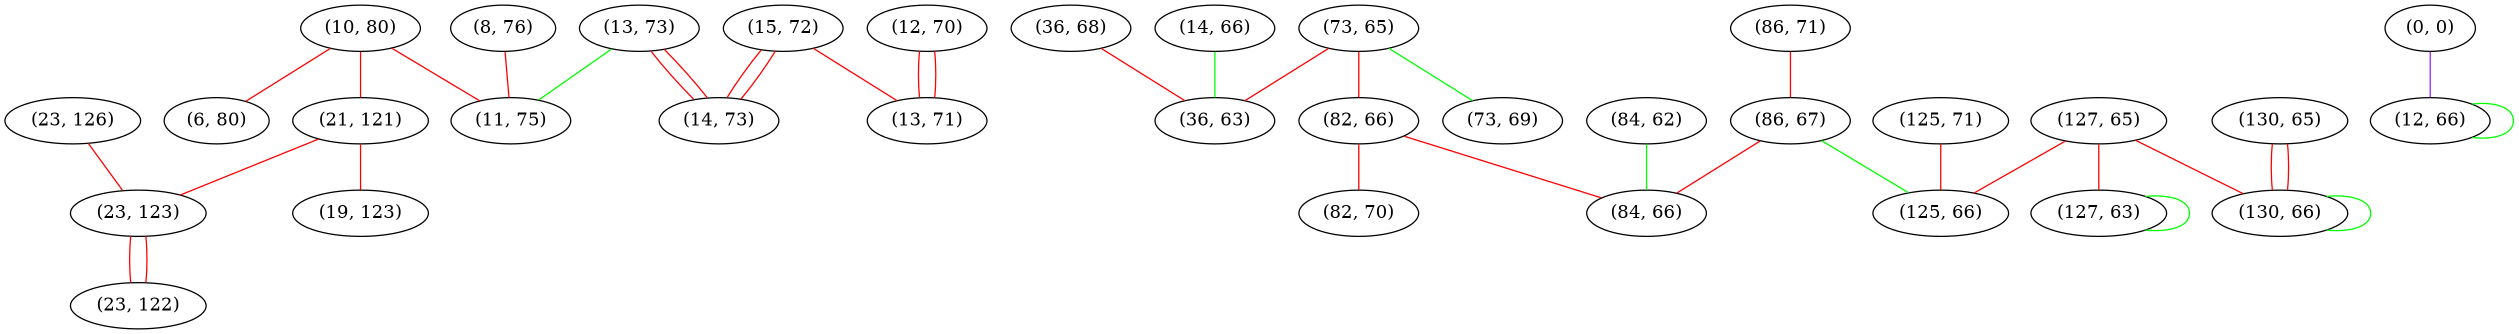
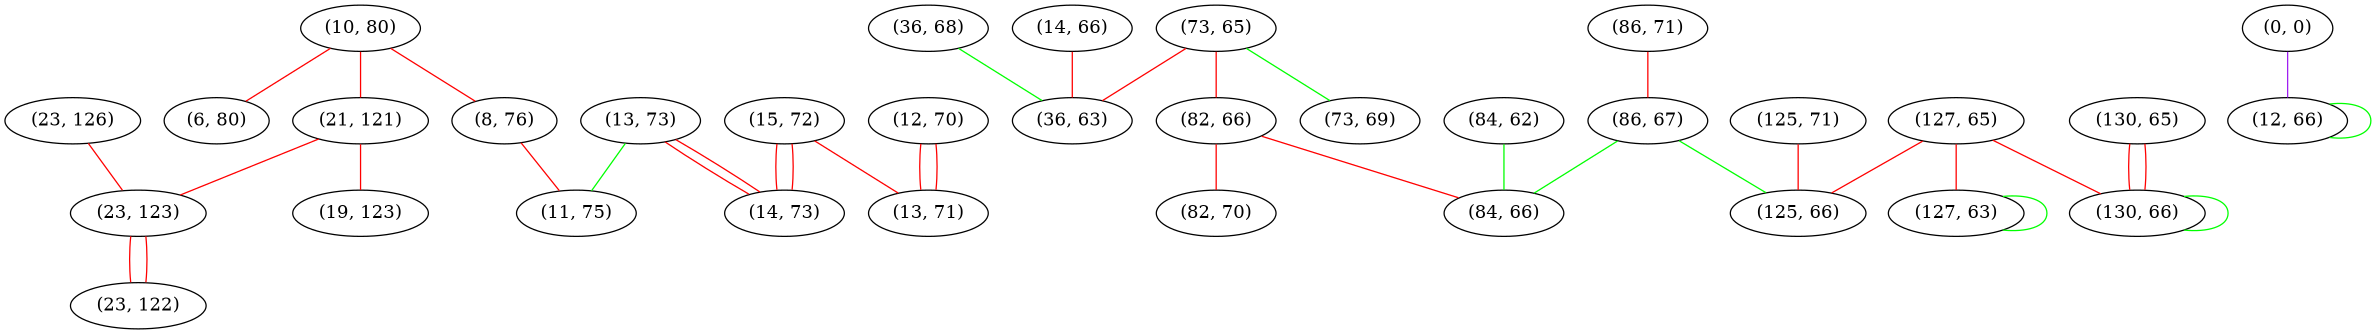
(436, 75) -> (433, 75)
(1143, 75) -> (1000, 75)
(1215, 75) -> (1072, 75)
(1719, 167) -> (1576, 167)
